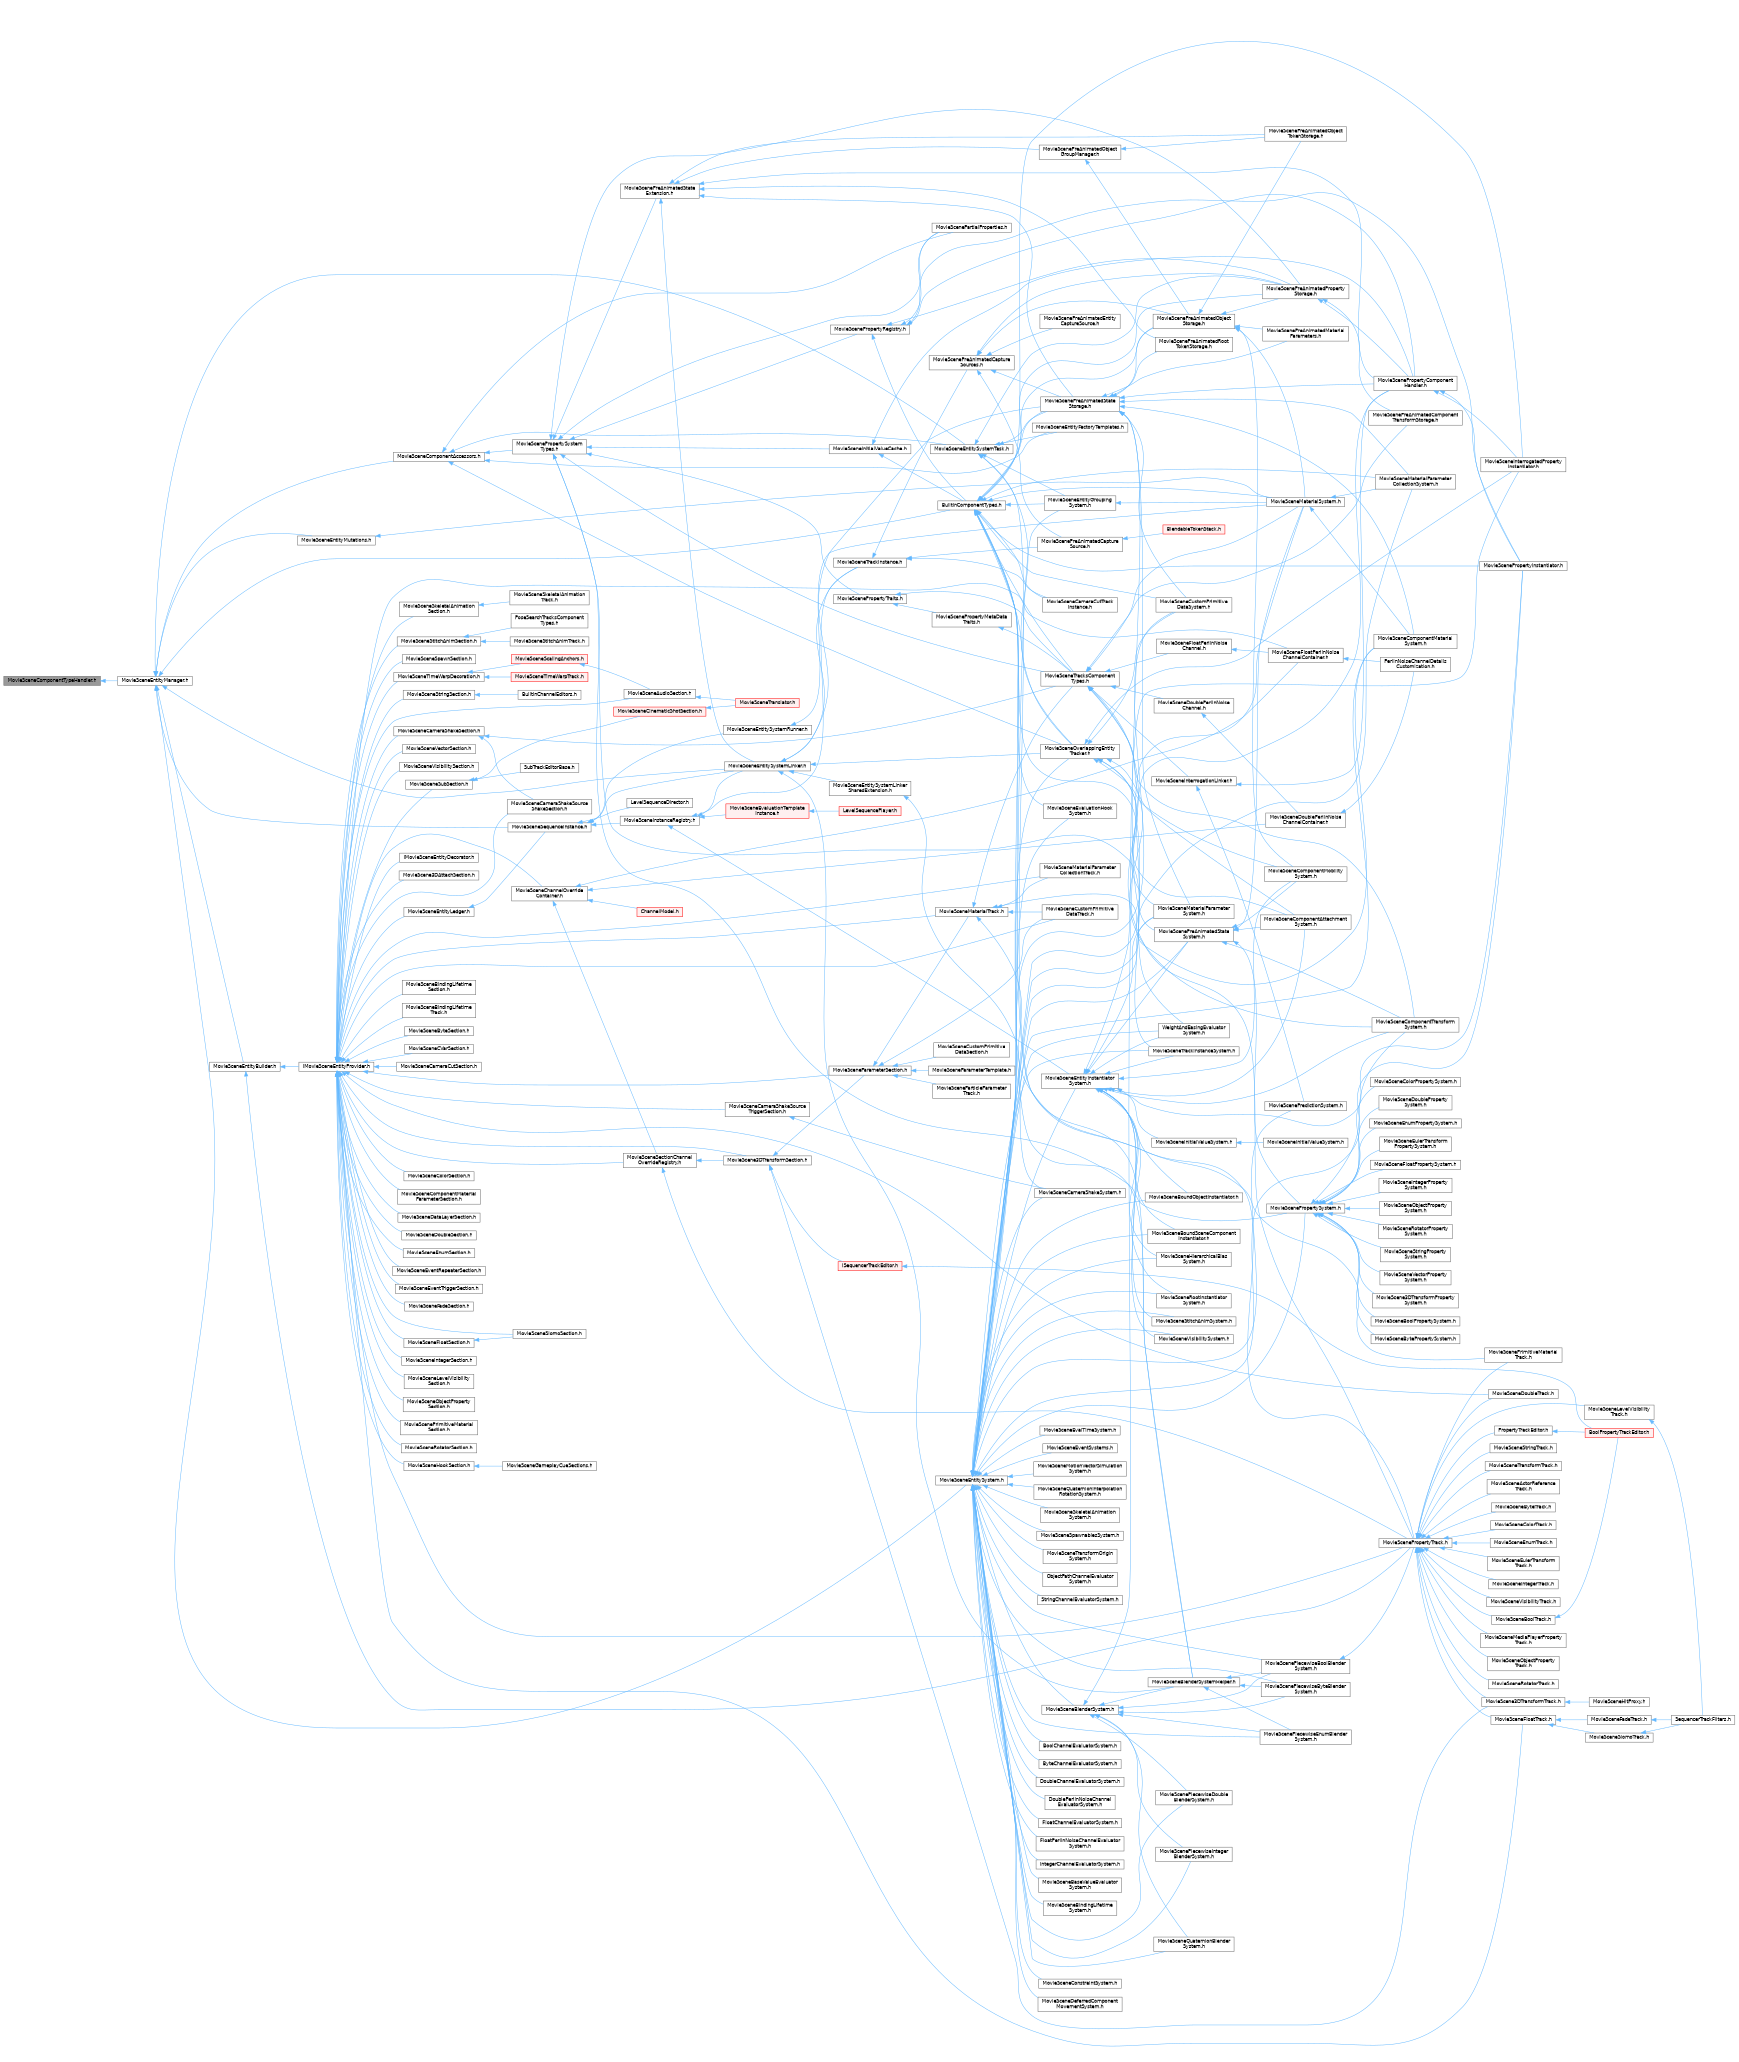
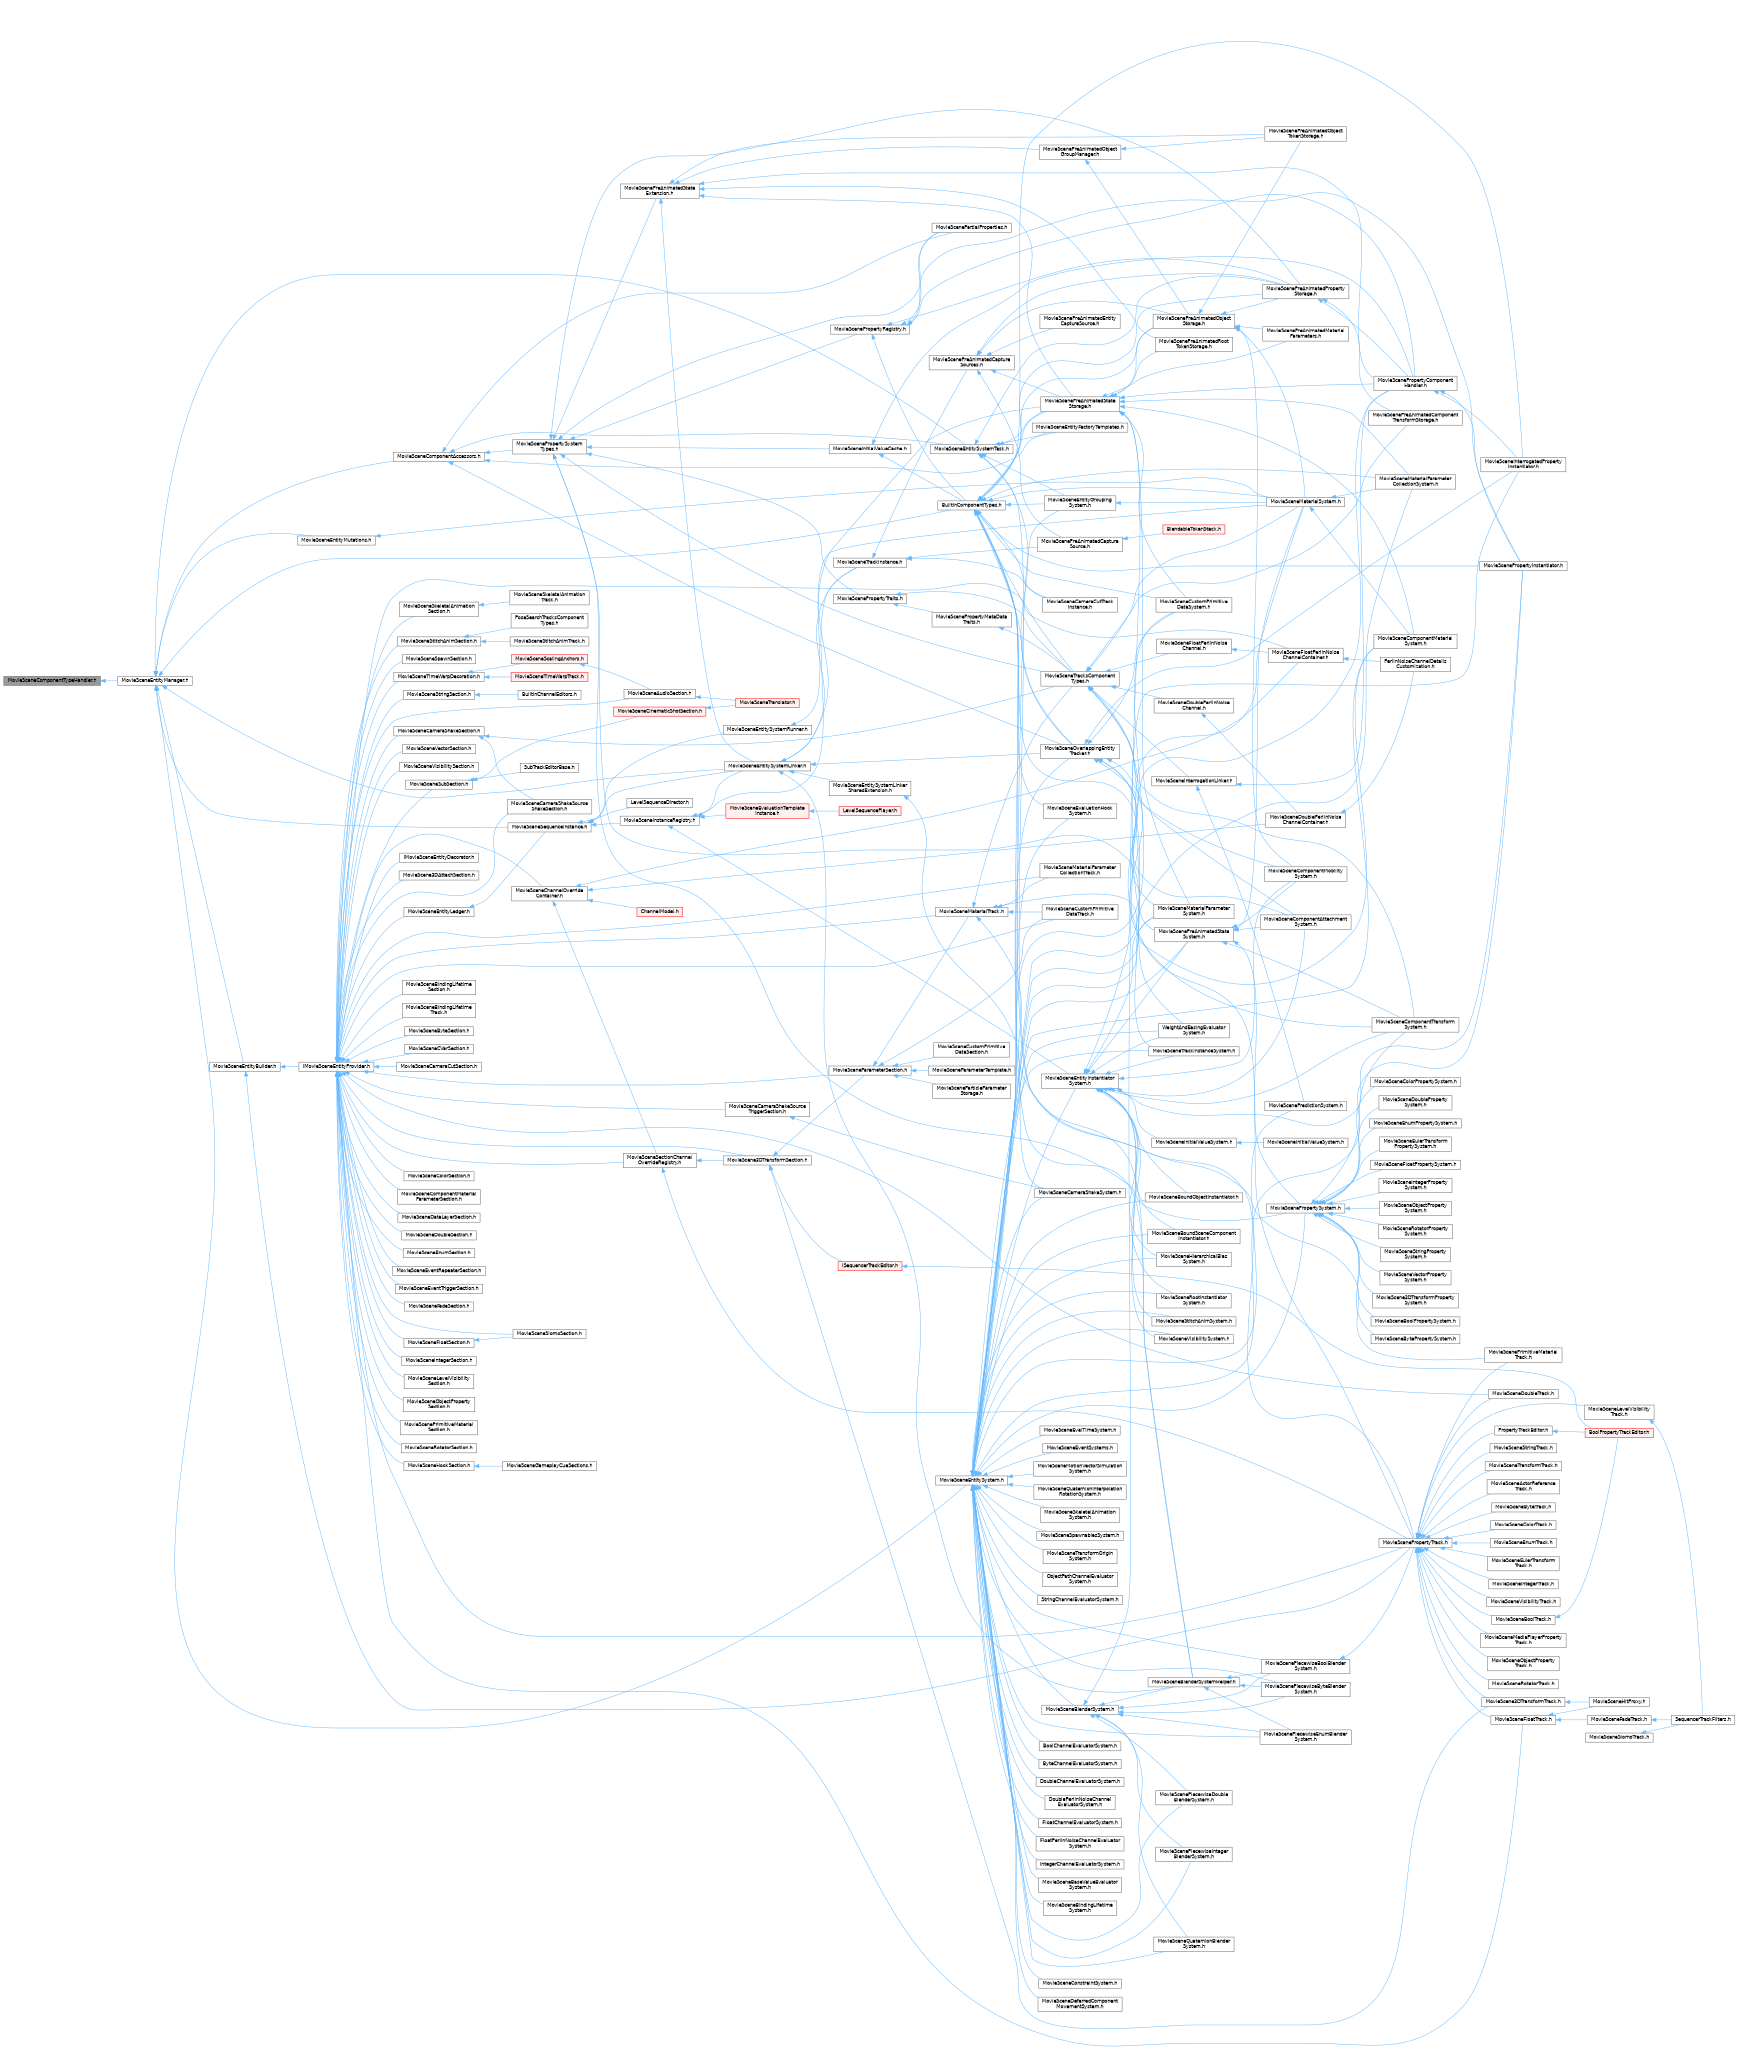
(972, 1091) -> (972, 1091)
(1574, 1729) -> (1574, 1711)
